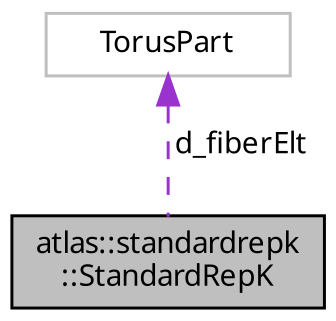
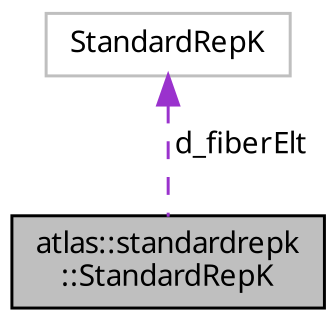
(168, 45) -> (168, 45)
